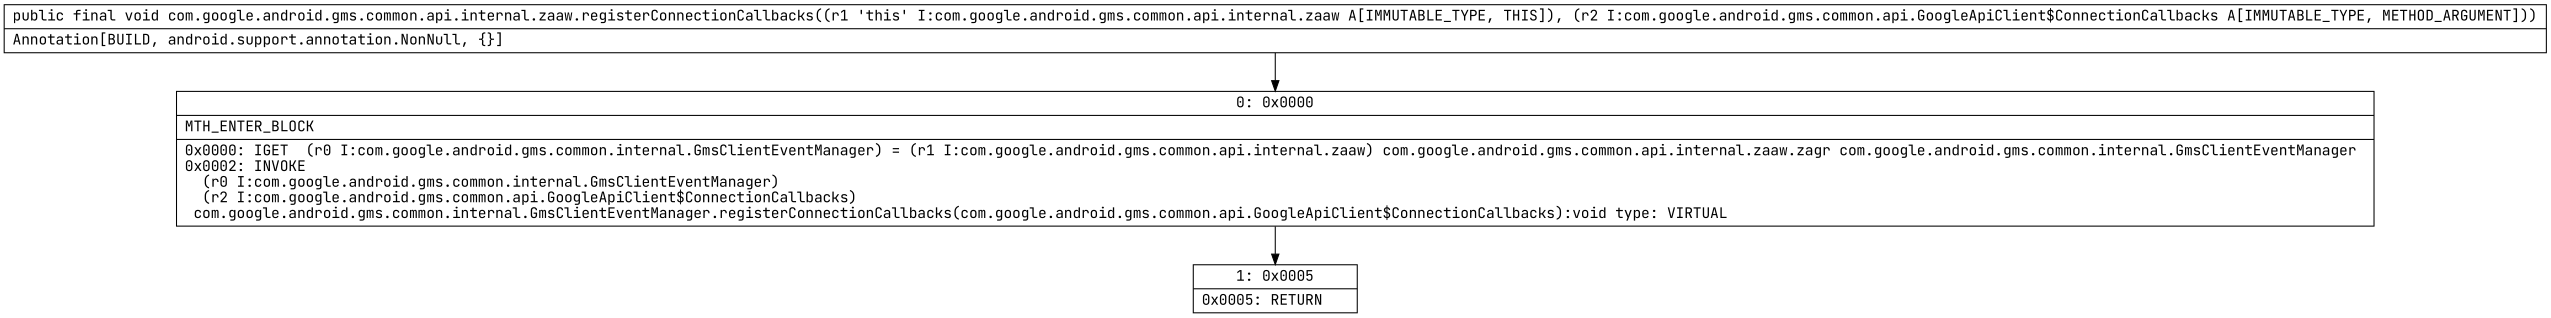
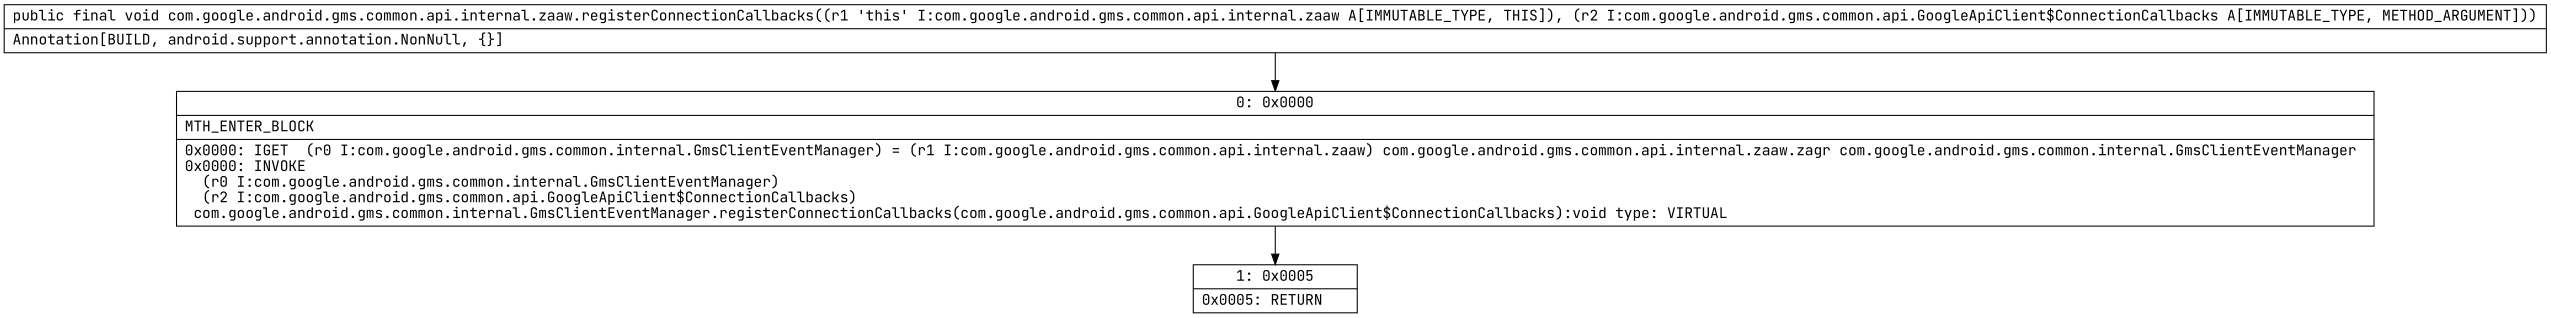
(254, 167) -> (254, 167)
